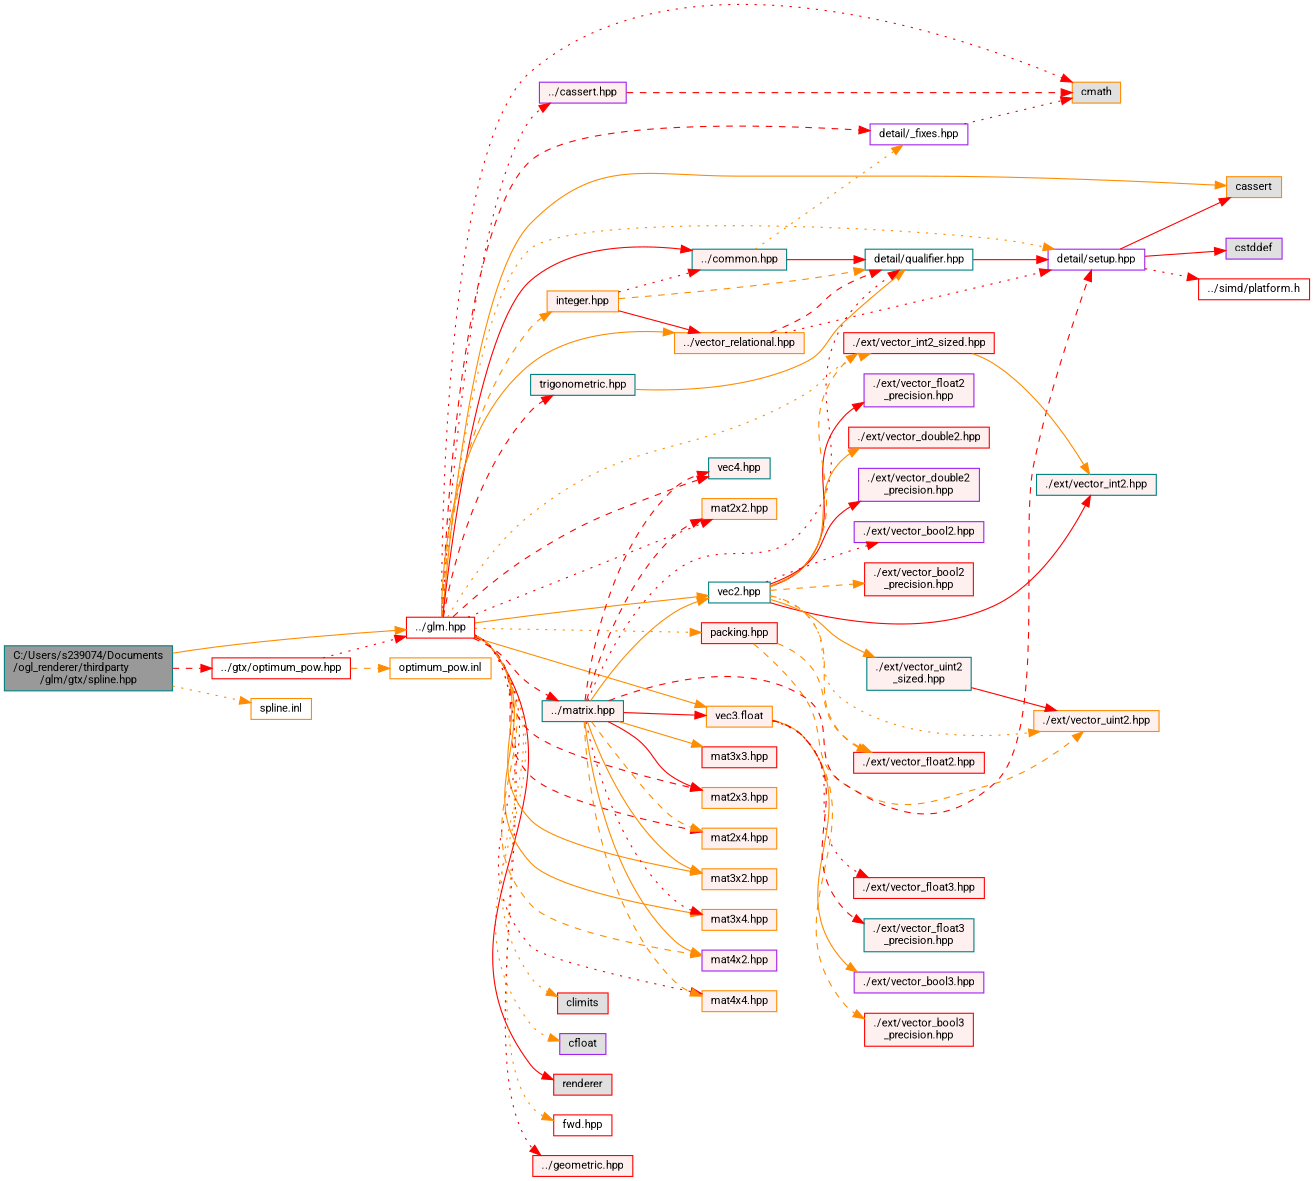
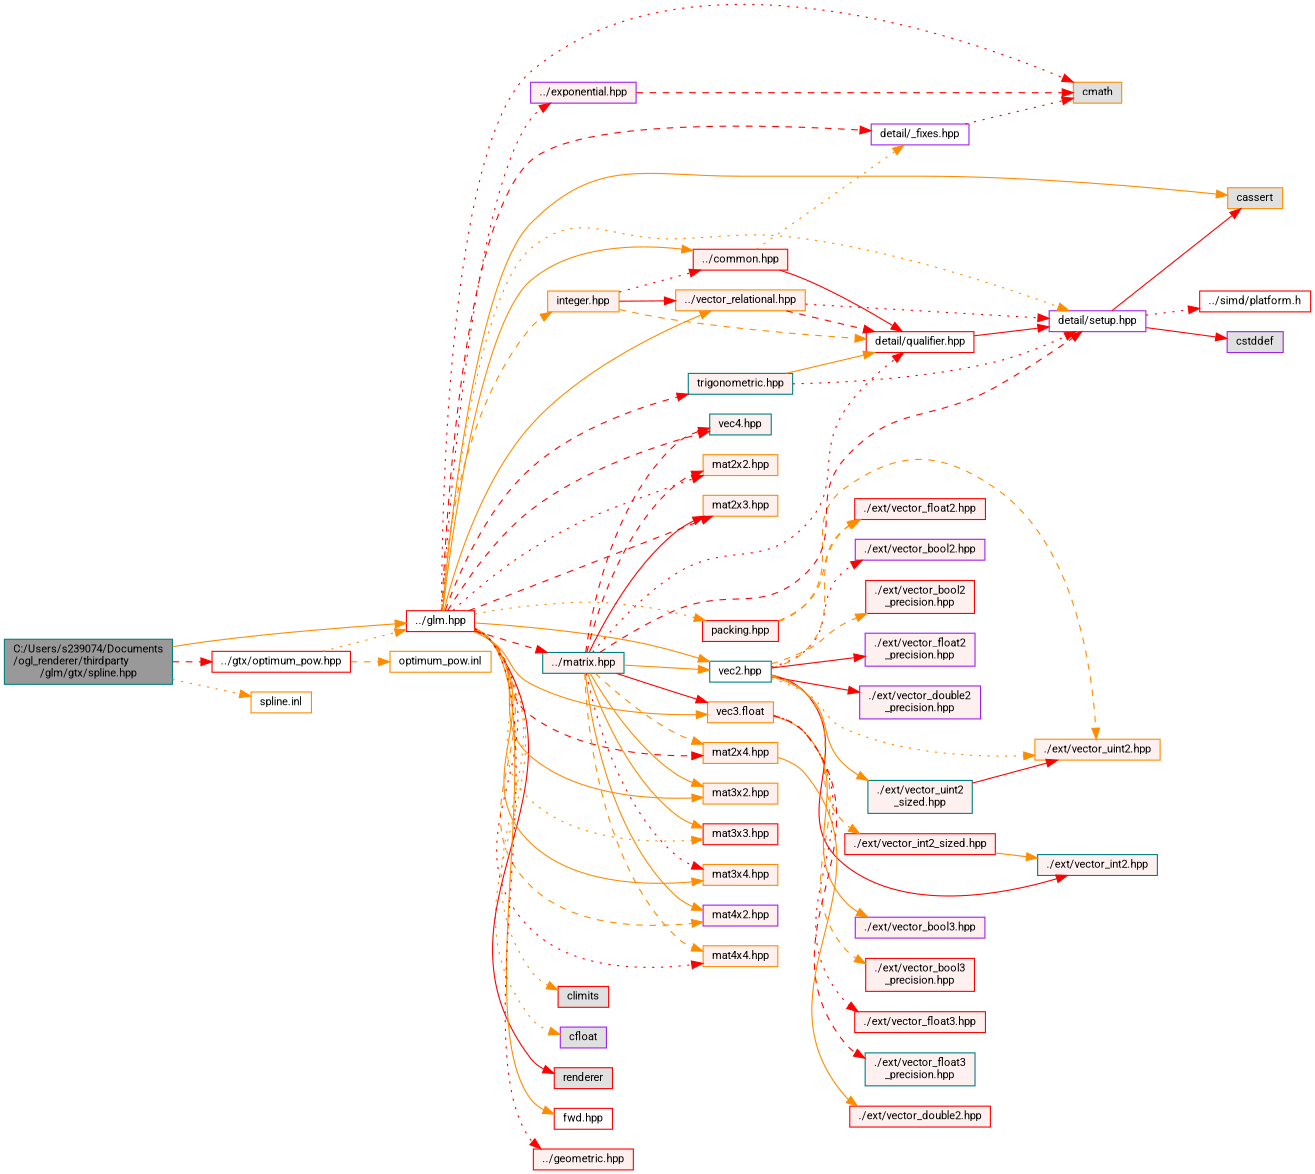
(583, 93) -> (583, 93)
(739, 260) -> (740, 260)
(919, 260) -> (920, 342)
(489, 367) -> (490, 363)
none -> (932, 373)
(633, 458) -> (530, 799)
(822, 528) -> (825, 931)
(359, 648) -> (359, 642)
(511, 874) -> (511, 868)
